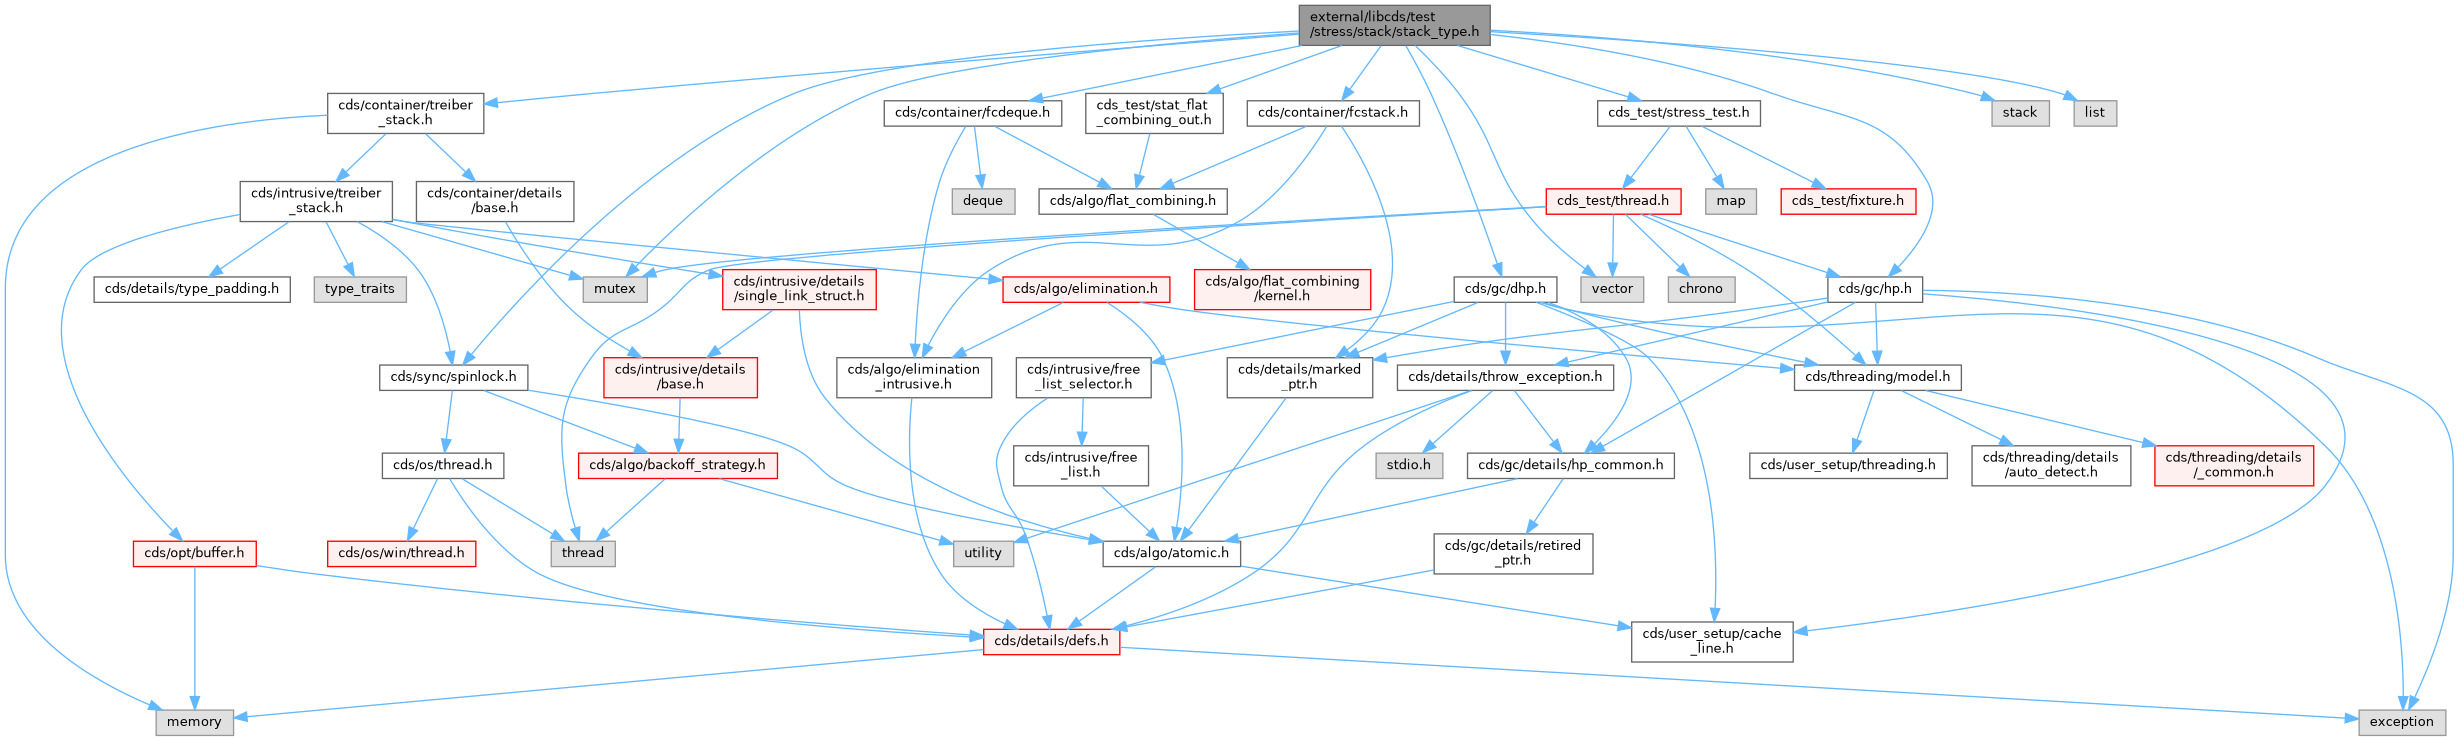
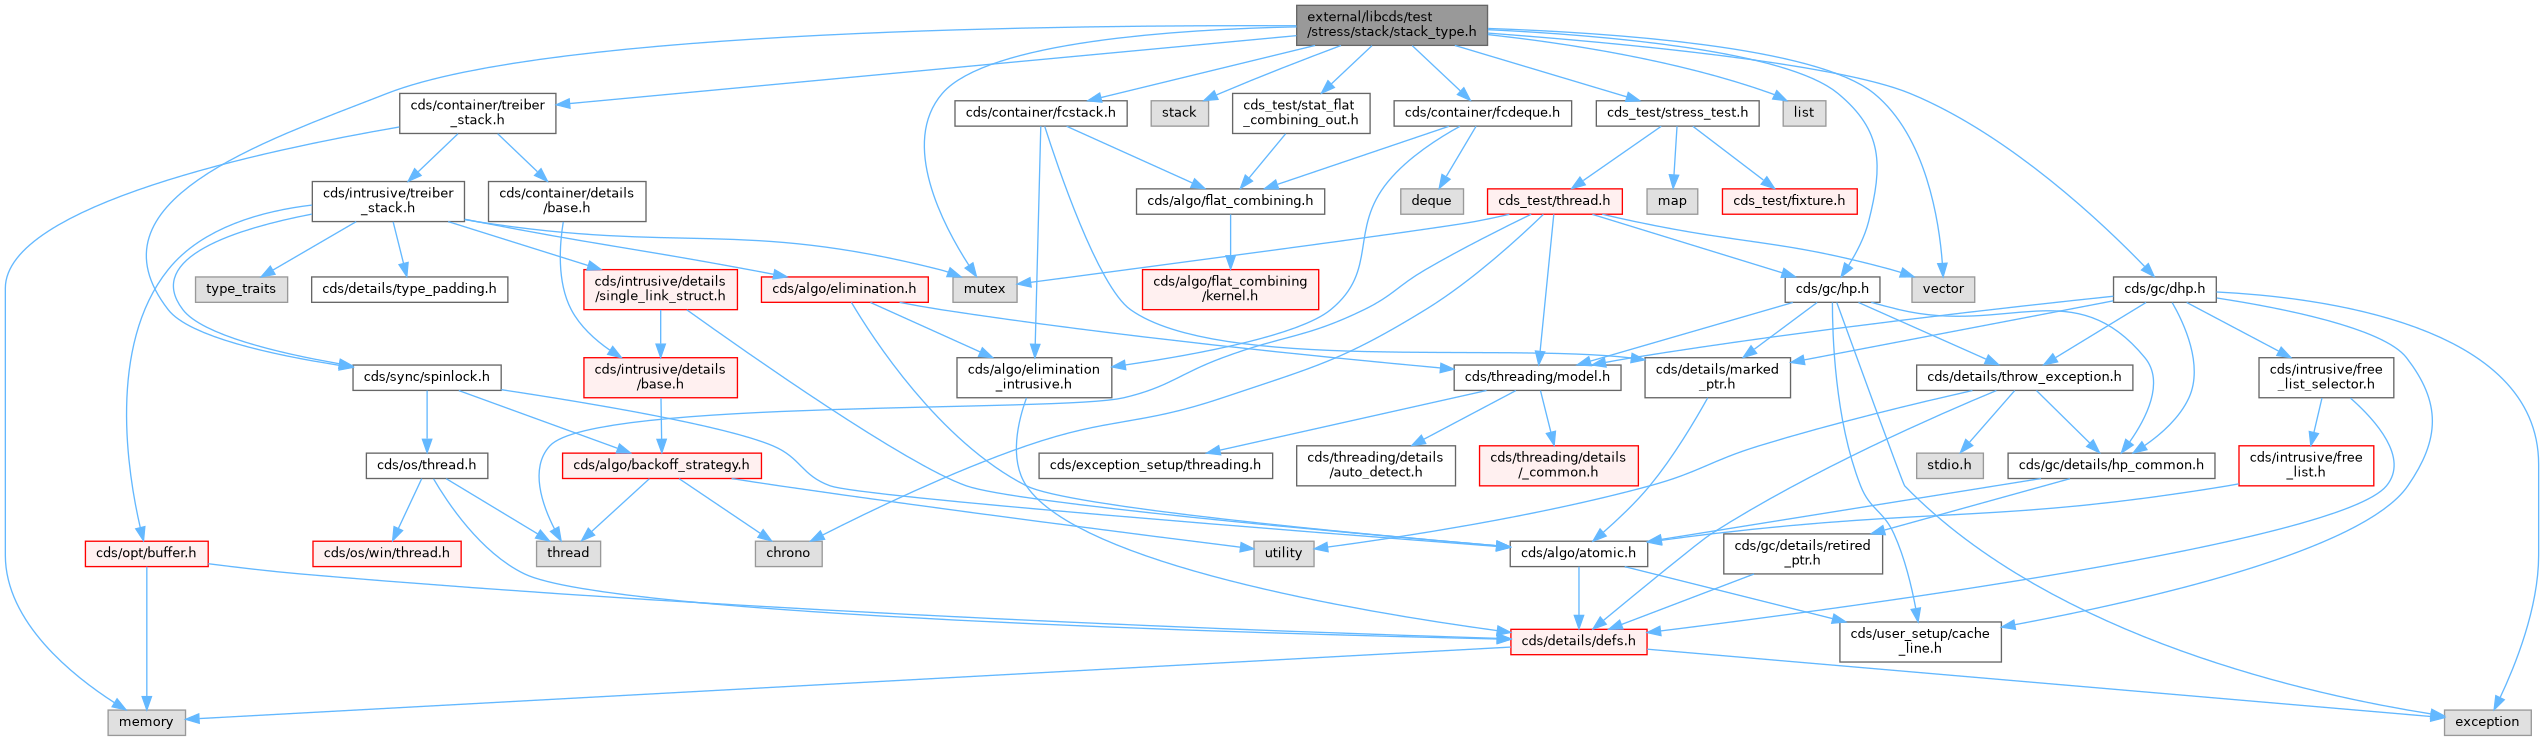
(1081, 466) -> (2306, 466)
(1849, 466) -> (1156, 466)
none -> (720, 506)
